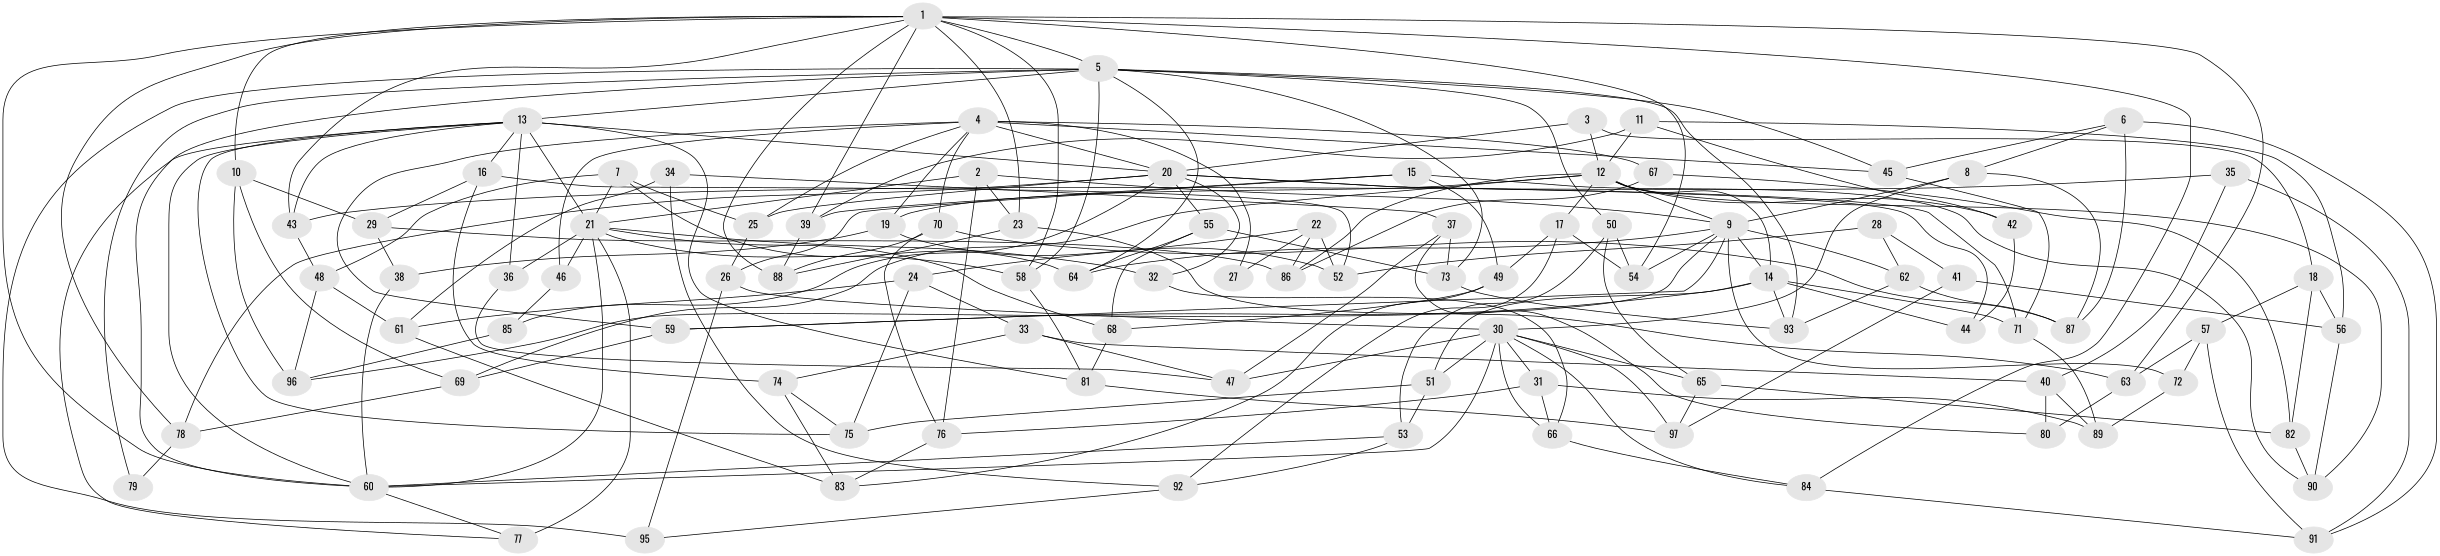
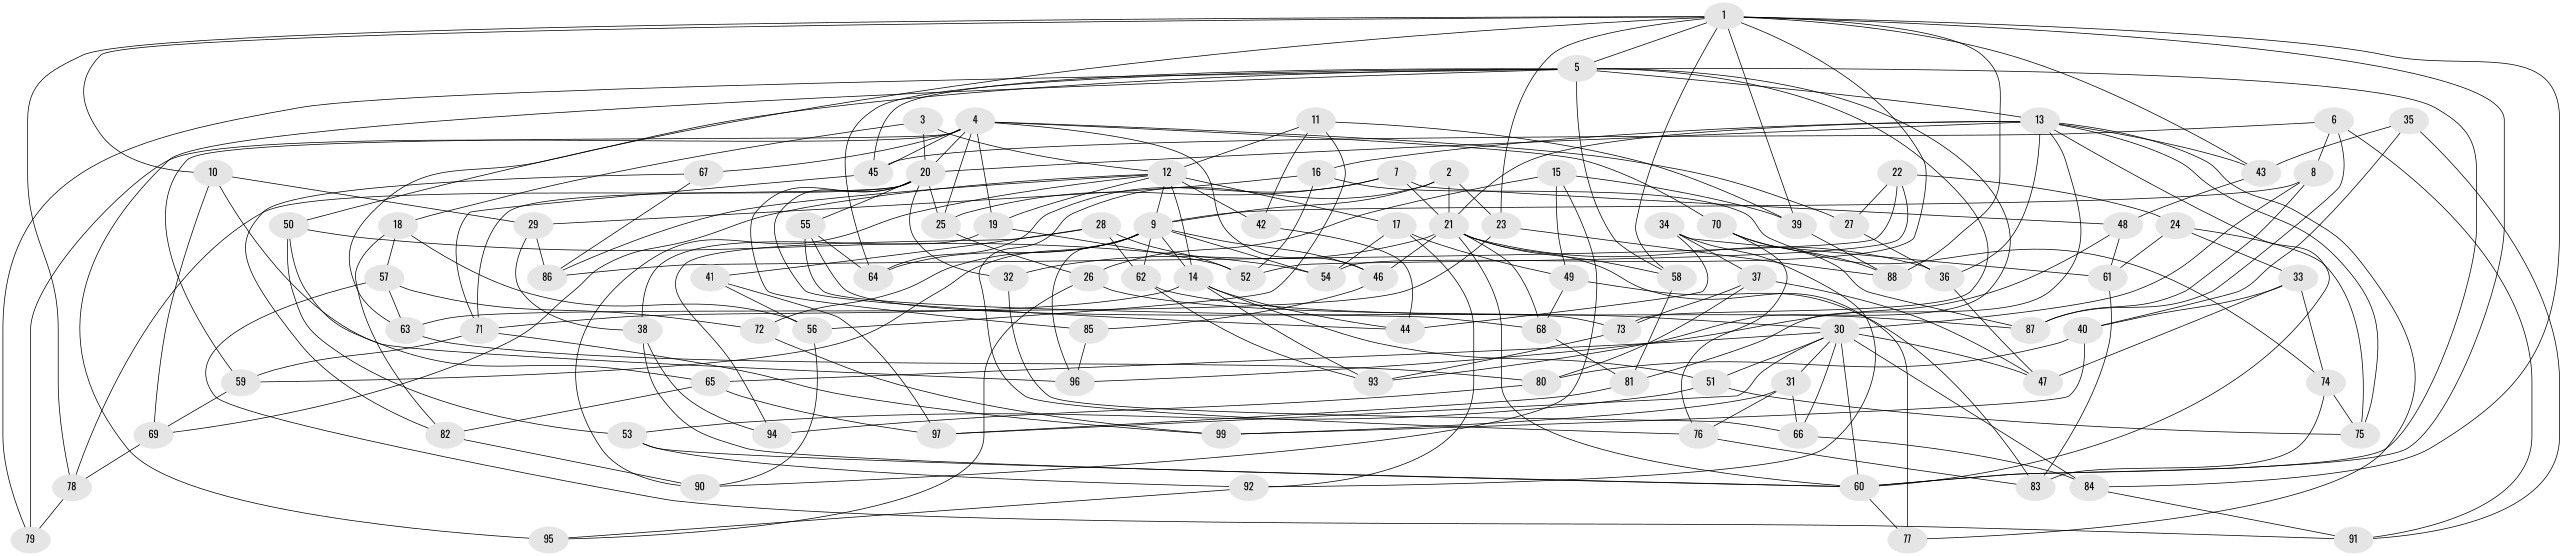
none -> (147, 174)
none -> (1268, 247)
none -> (1897, 252)
none -> (1606, 306)
(1221, 314) -> (359, 355)
none -> (772, 435)
(2098, 435) -> (1221, 435)
